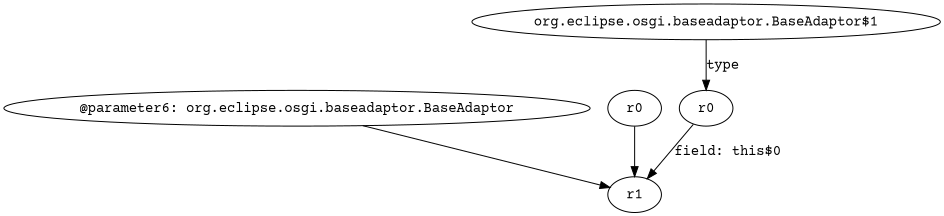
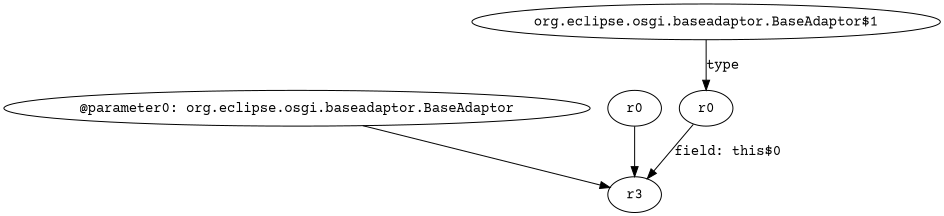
(297, 108) -> (297, 108)
(635, 195) -> (635, 195)
